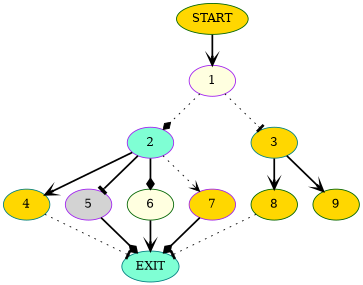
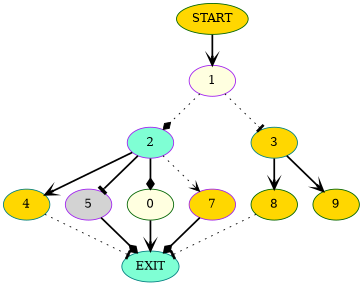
(150, 205) -> (150, 205)
